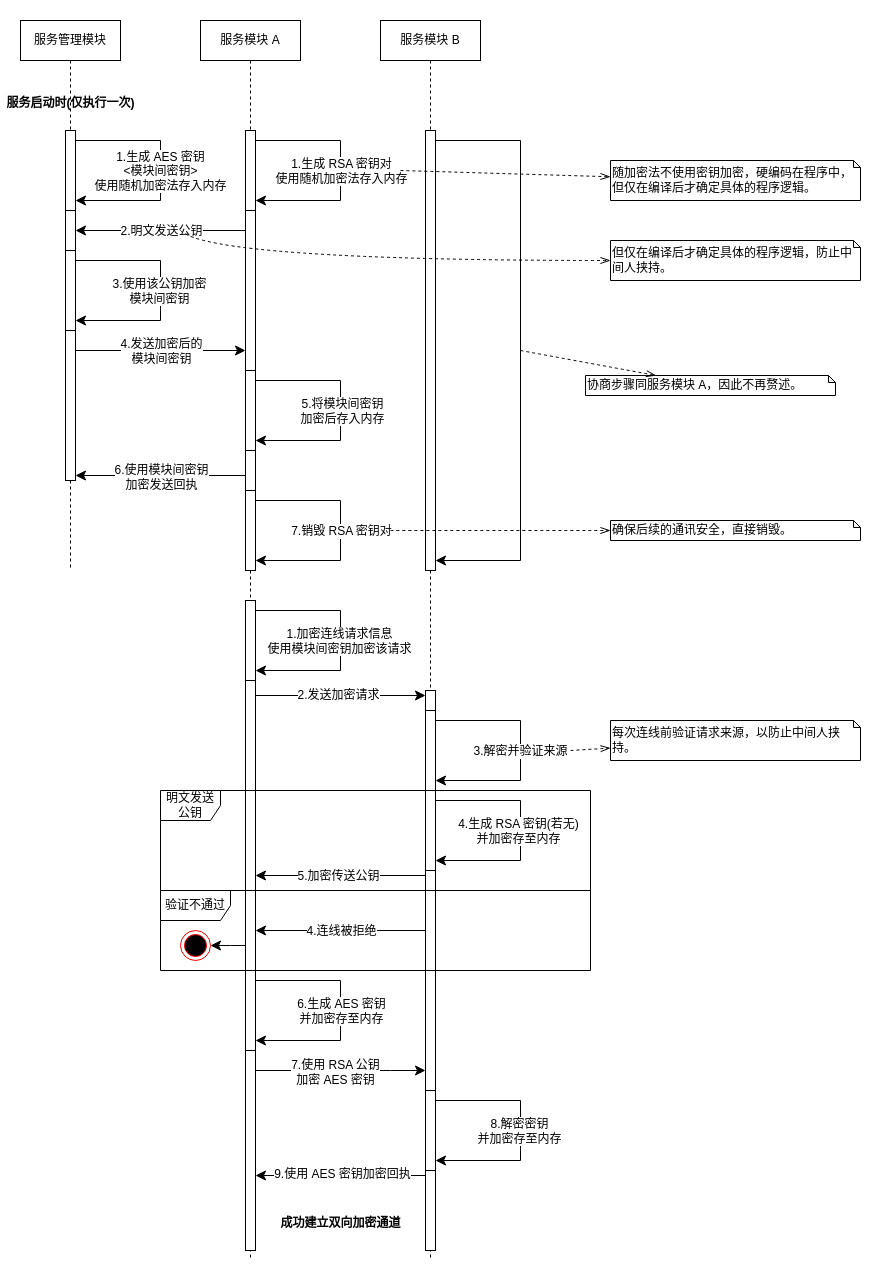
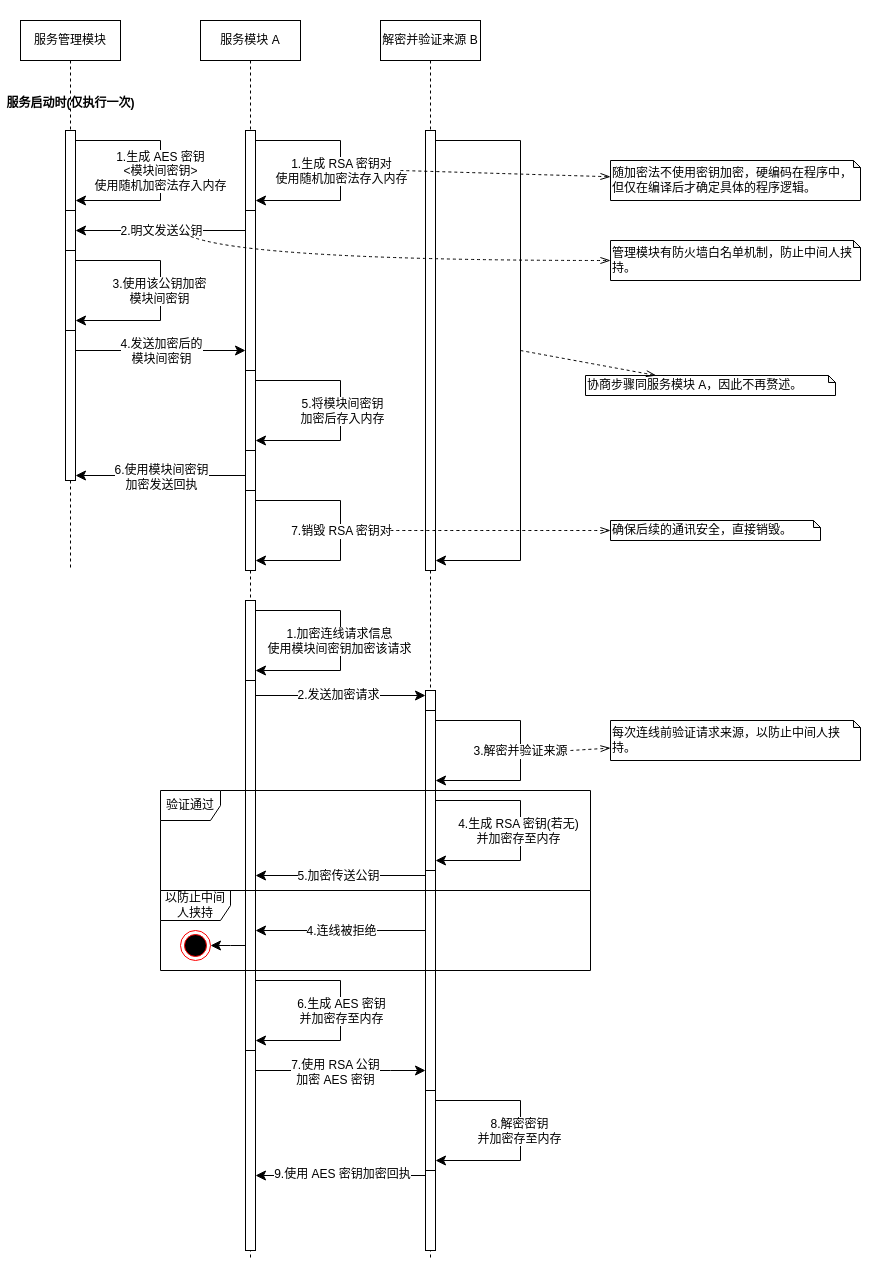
(431, 41) -> (431, 41)
(737, 261) -> (737, 261)
(736, 531) -> (716, 531)
(191, 806) -> (191, 806)
(196, 906) -> (196, 906)
(341, 1224) -> none
